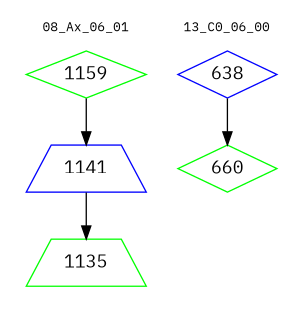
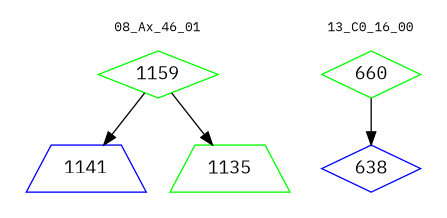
(86, 28) -> (158, 28)
(227, 28) -> (371, 28)
(227, 115) -> (371, 115)
(86, 209) -> (188, 114)
